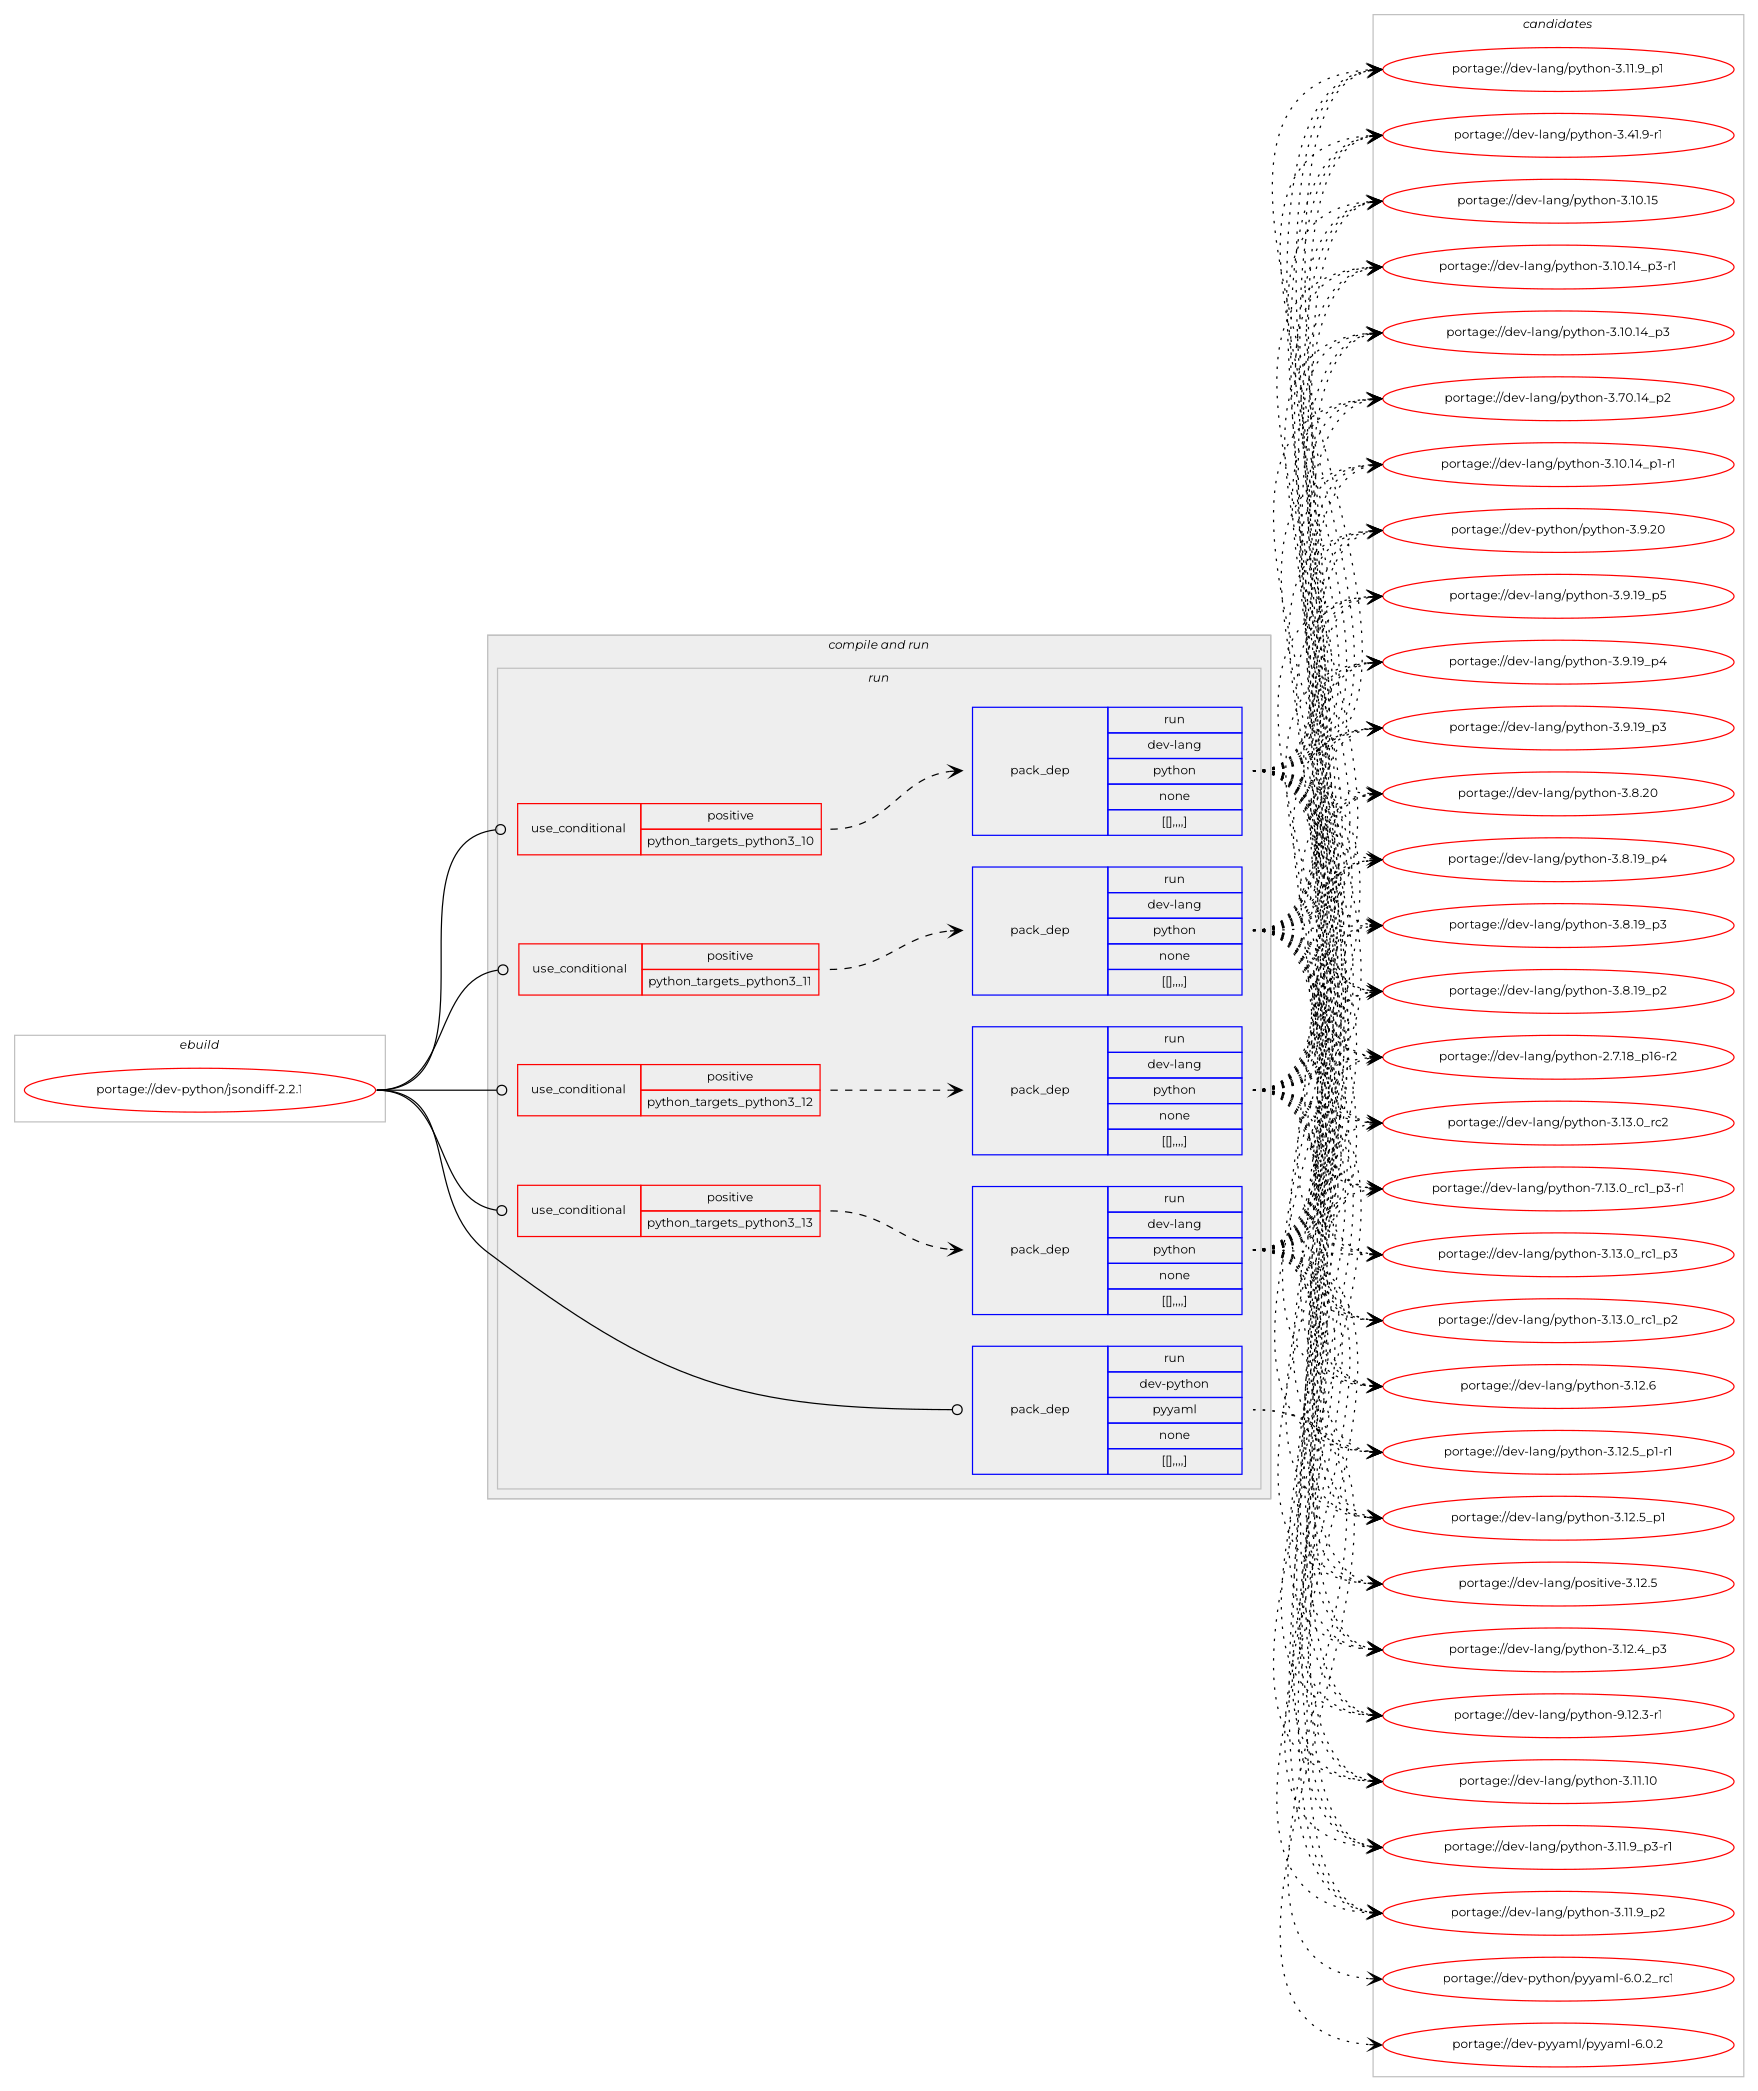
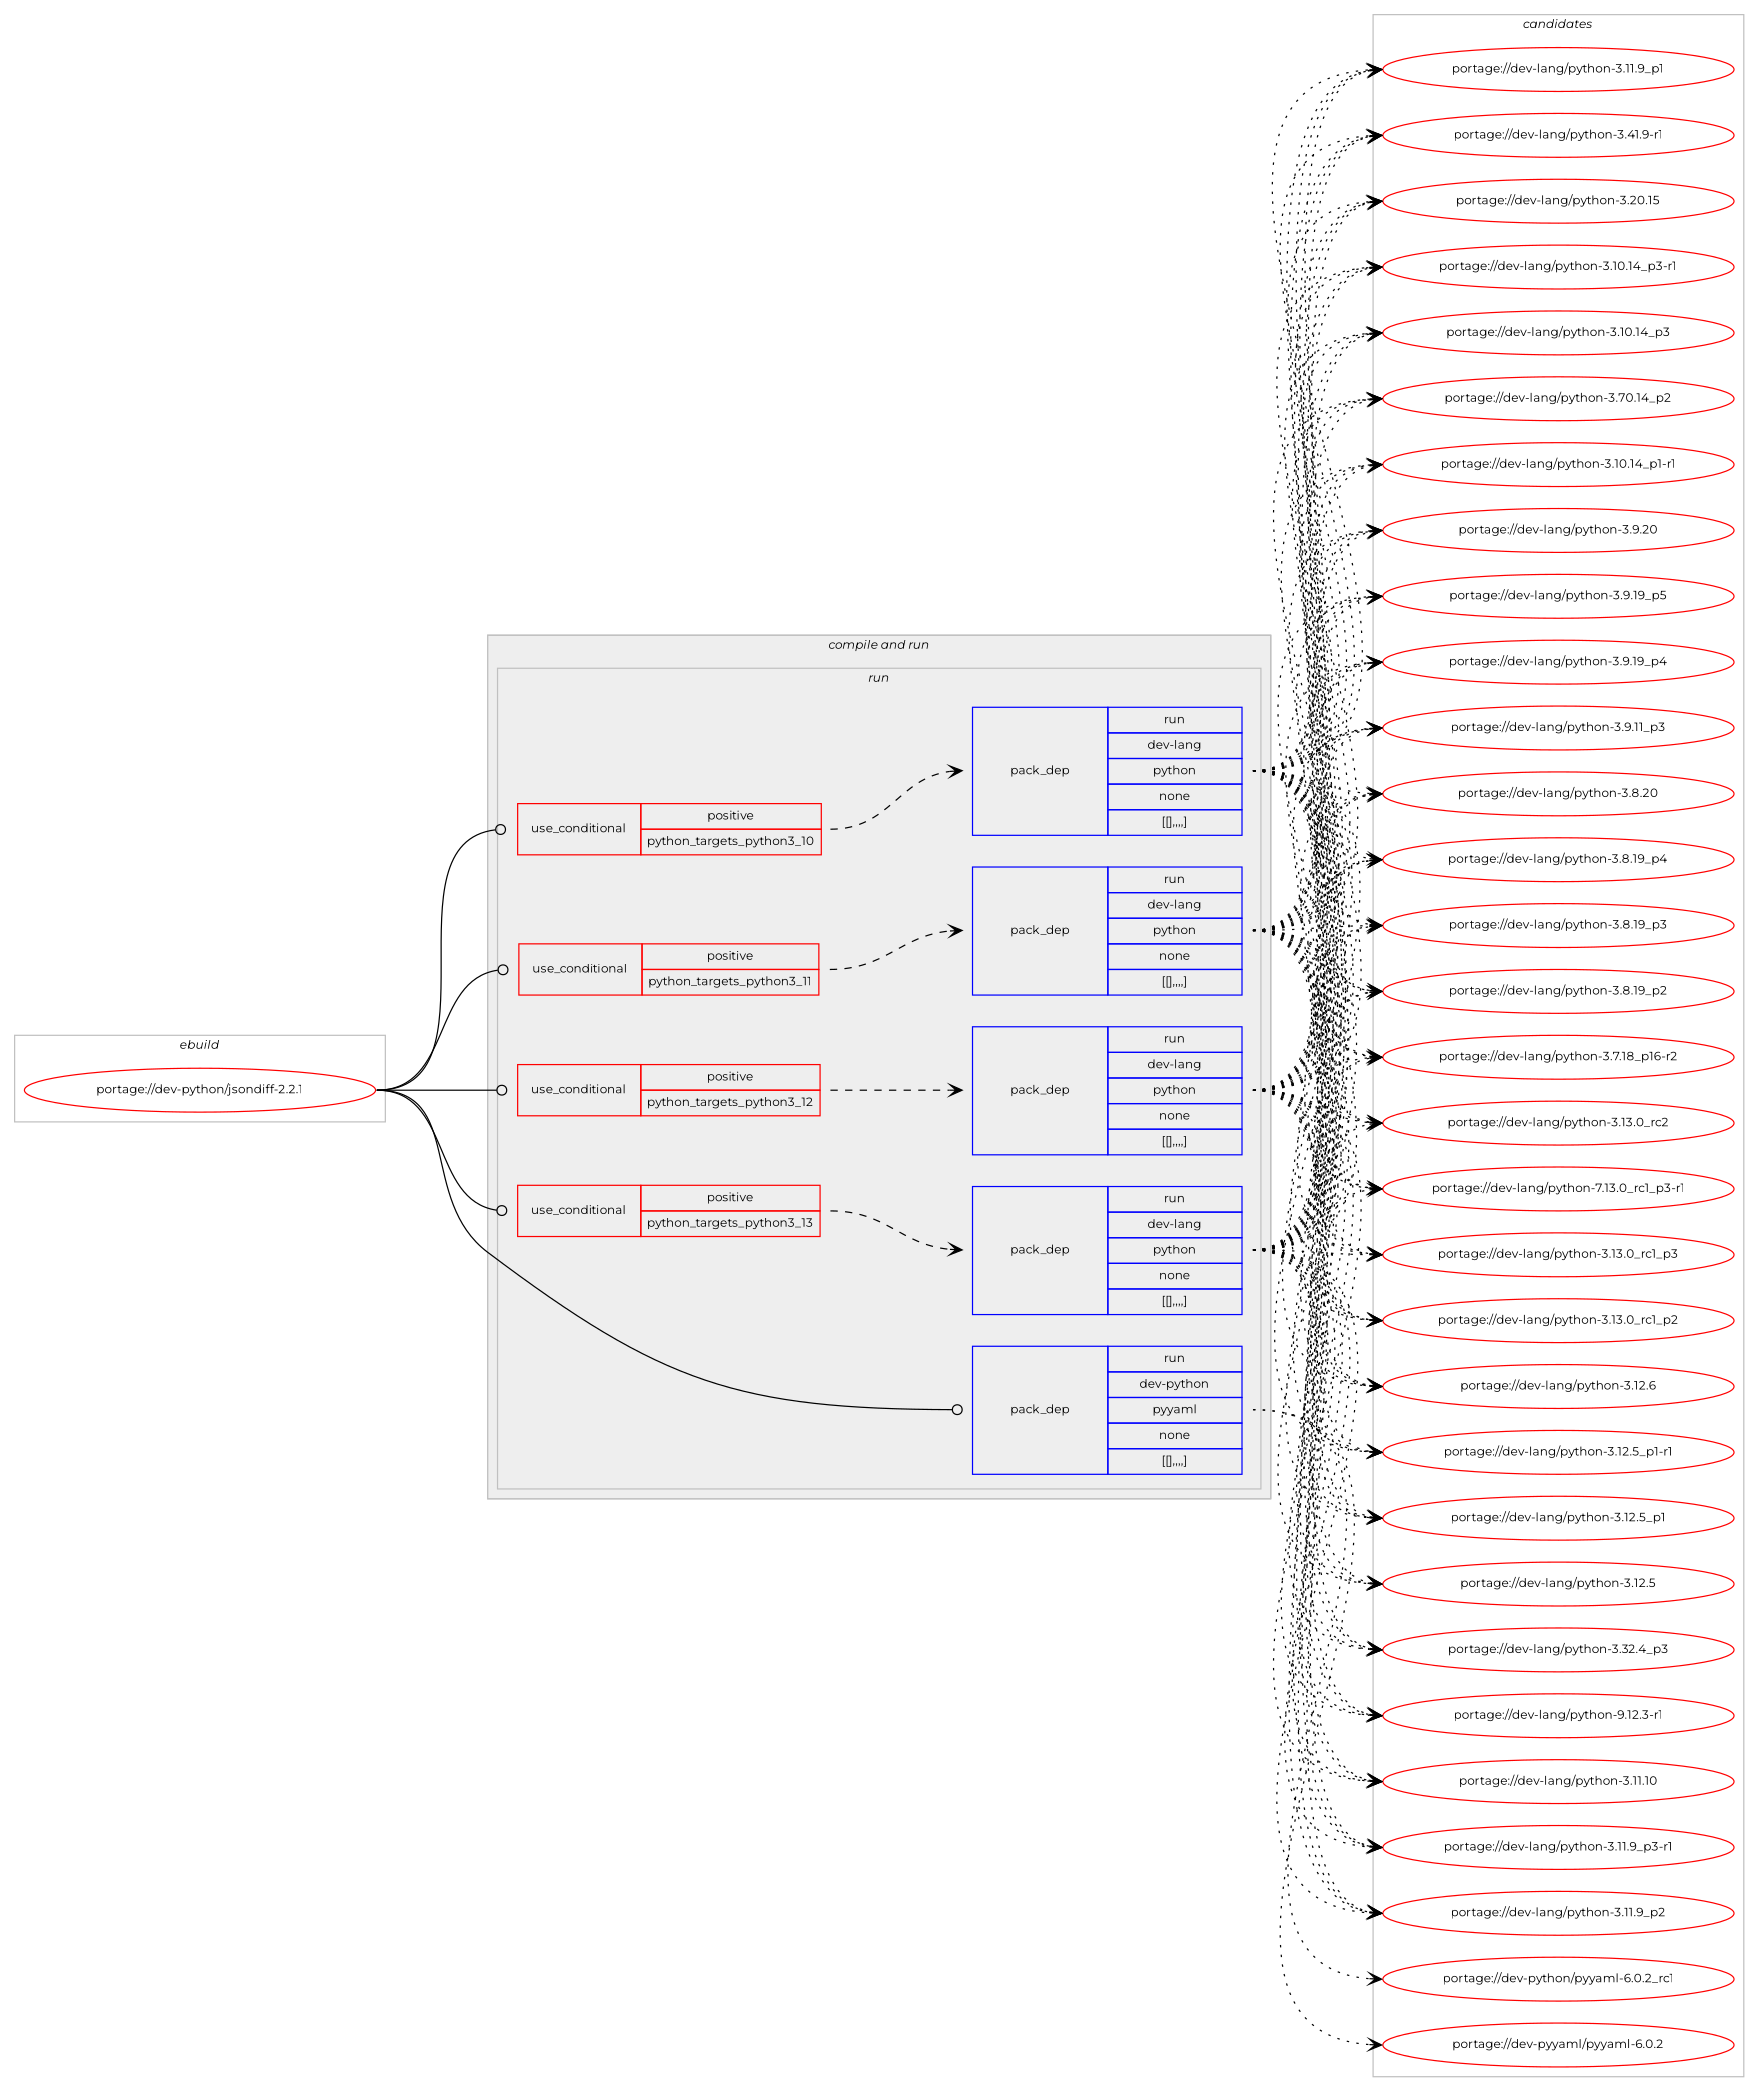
(1558, 201) -> (1558, 201)
(1558, 530) -> (1558, 530)
(1558, 728) -> (1558, 728)
(1558, 1057) -> (1558, 1057)
(1558, 1584) -> (1558, 1584)
(1558, 1650) -> (1558, 1650)
